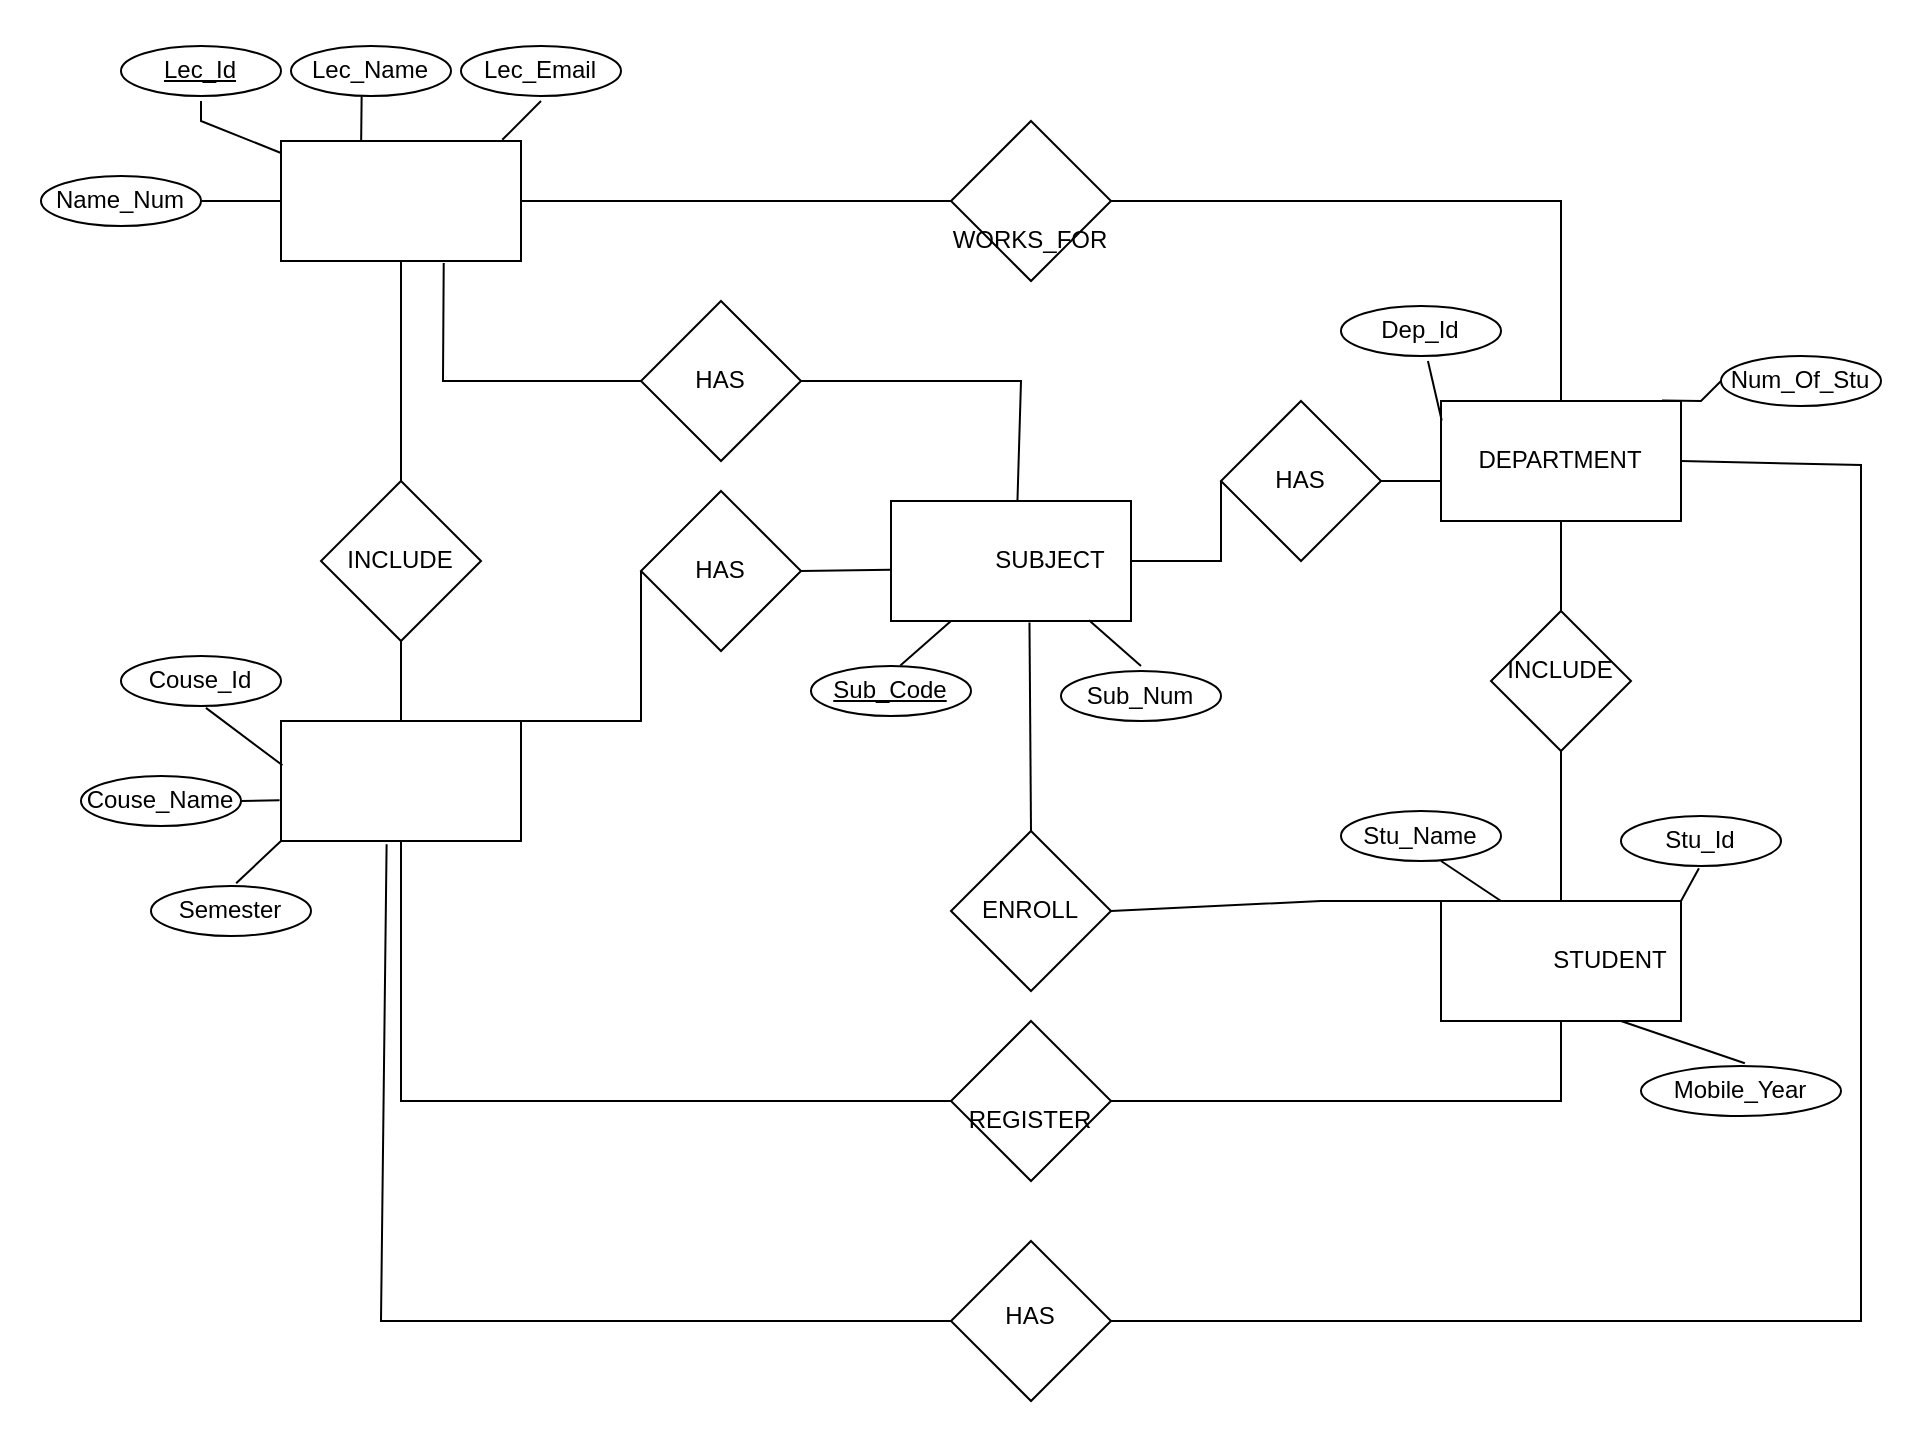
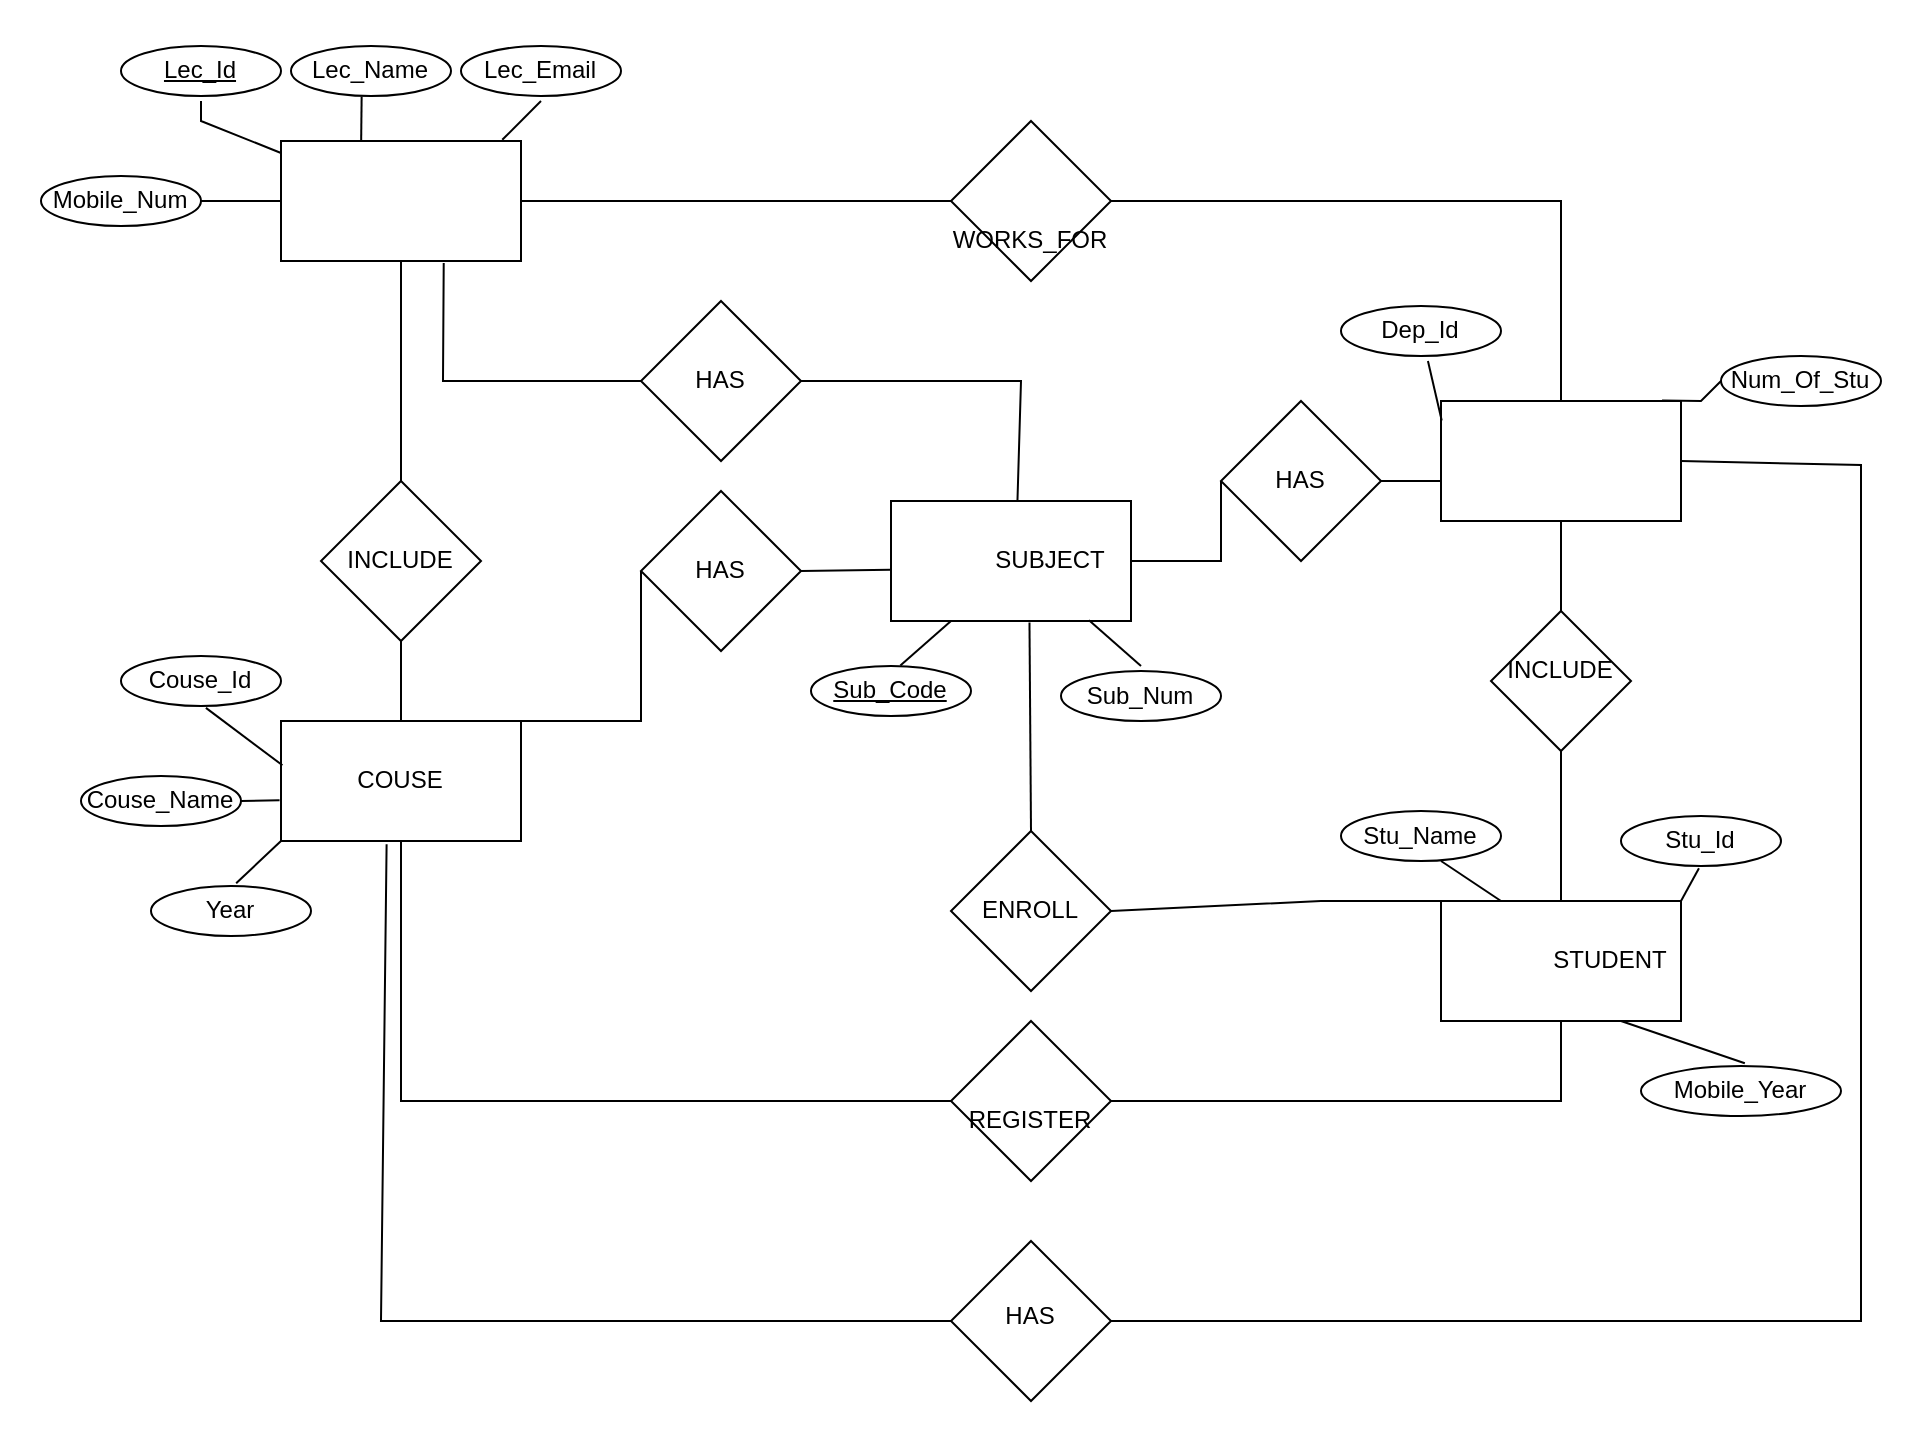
(121, 201) -> (121, 201)
(1561, 461) -> none
none -> (401, 781)
(231, 911) -> (231, 911)
